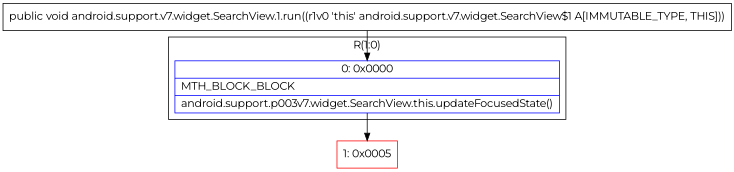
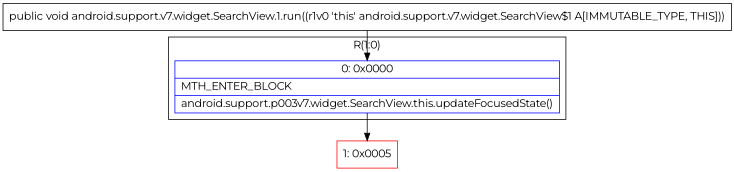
(238, 87) -> (236, 87)
